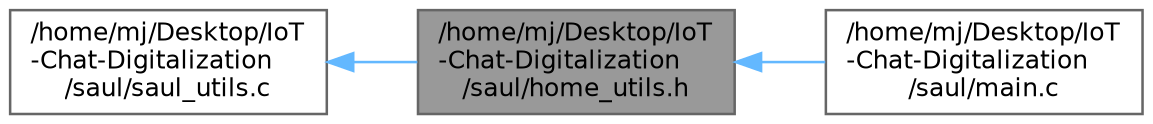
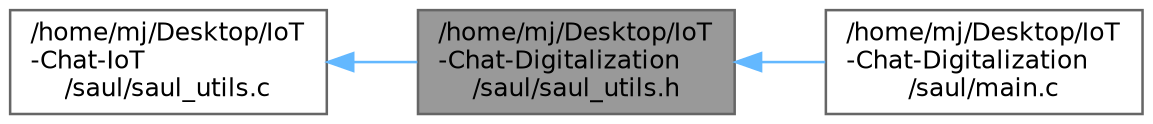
(168, 62) -> (168, 62)
(576, 62) -> (576, 62)
